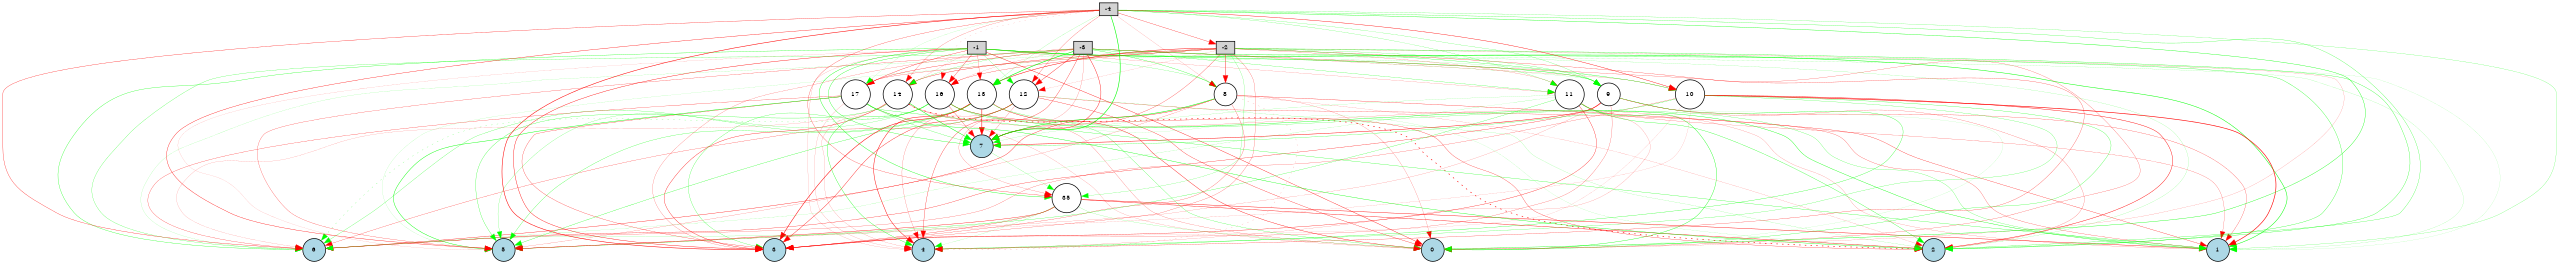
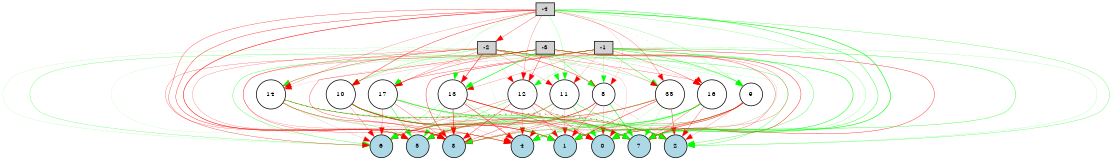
(1020, 170) -> (659, 114)
